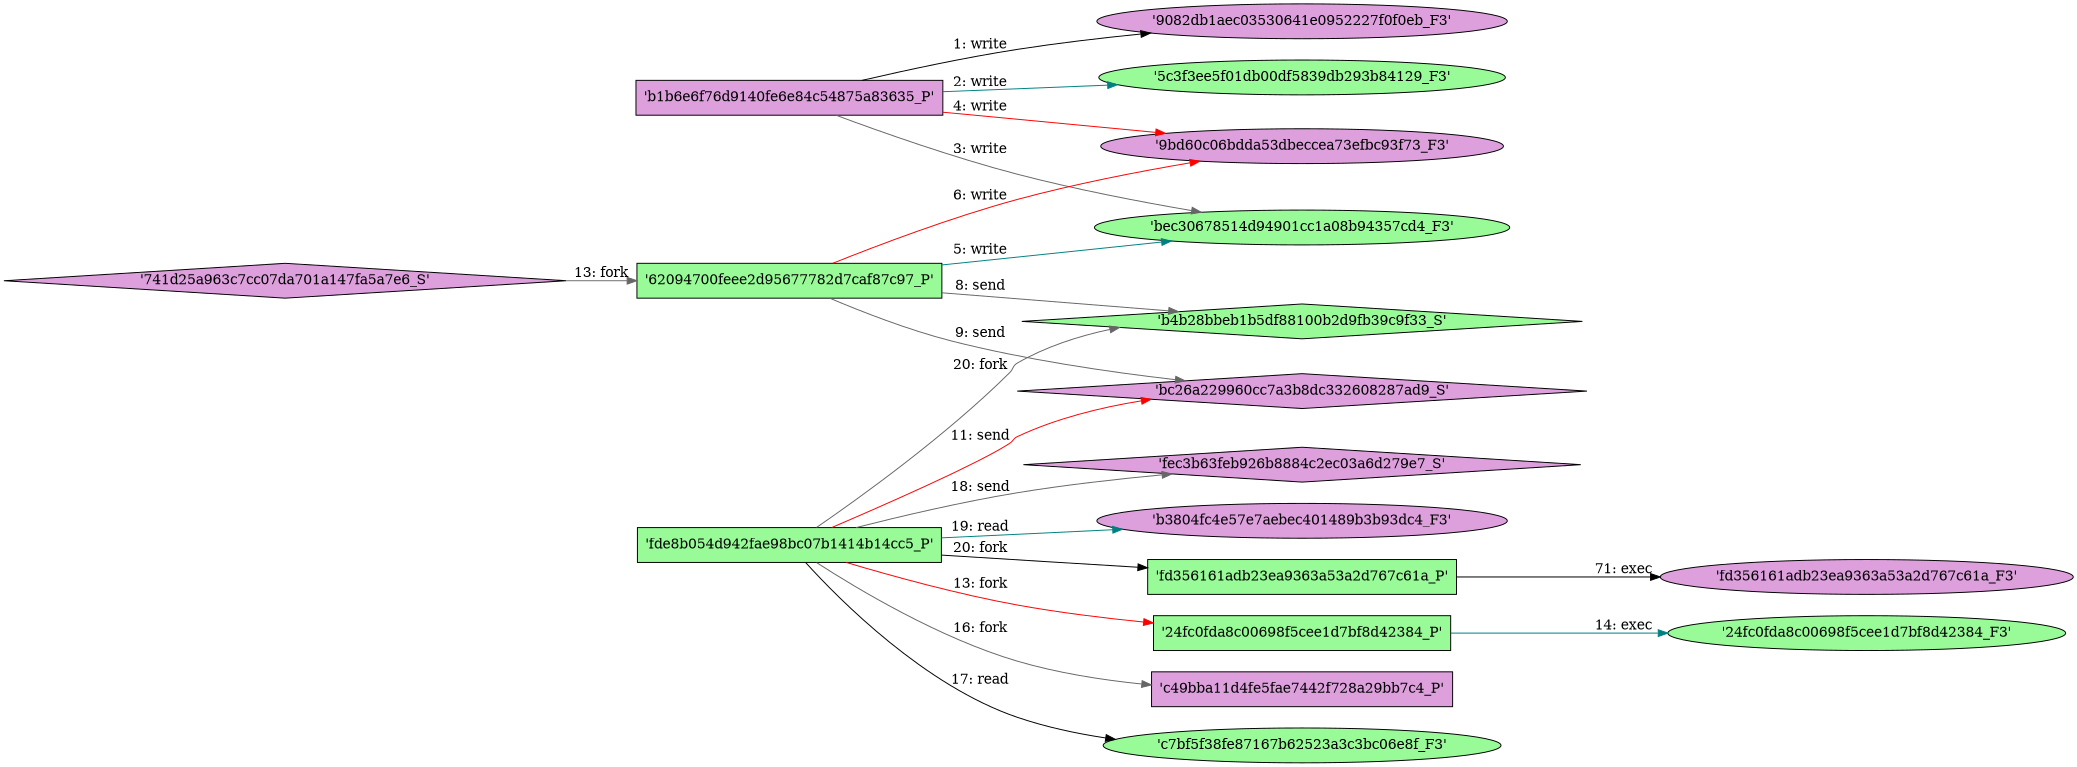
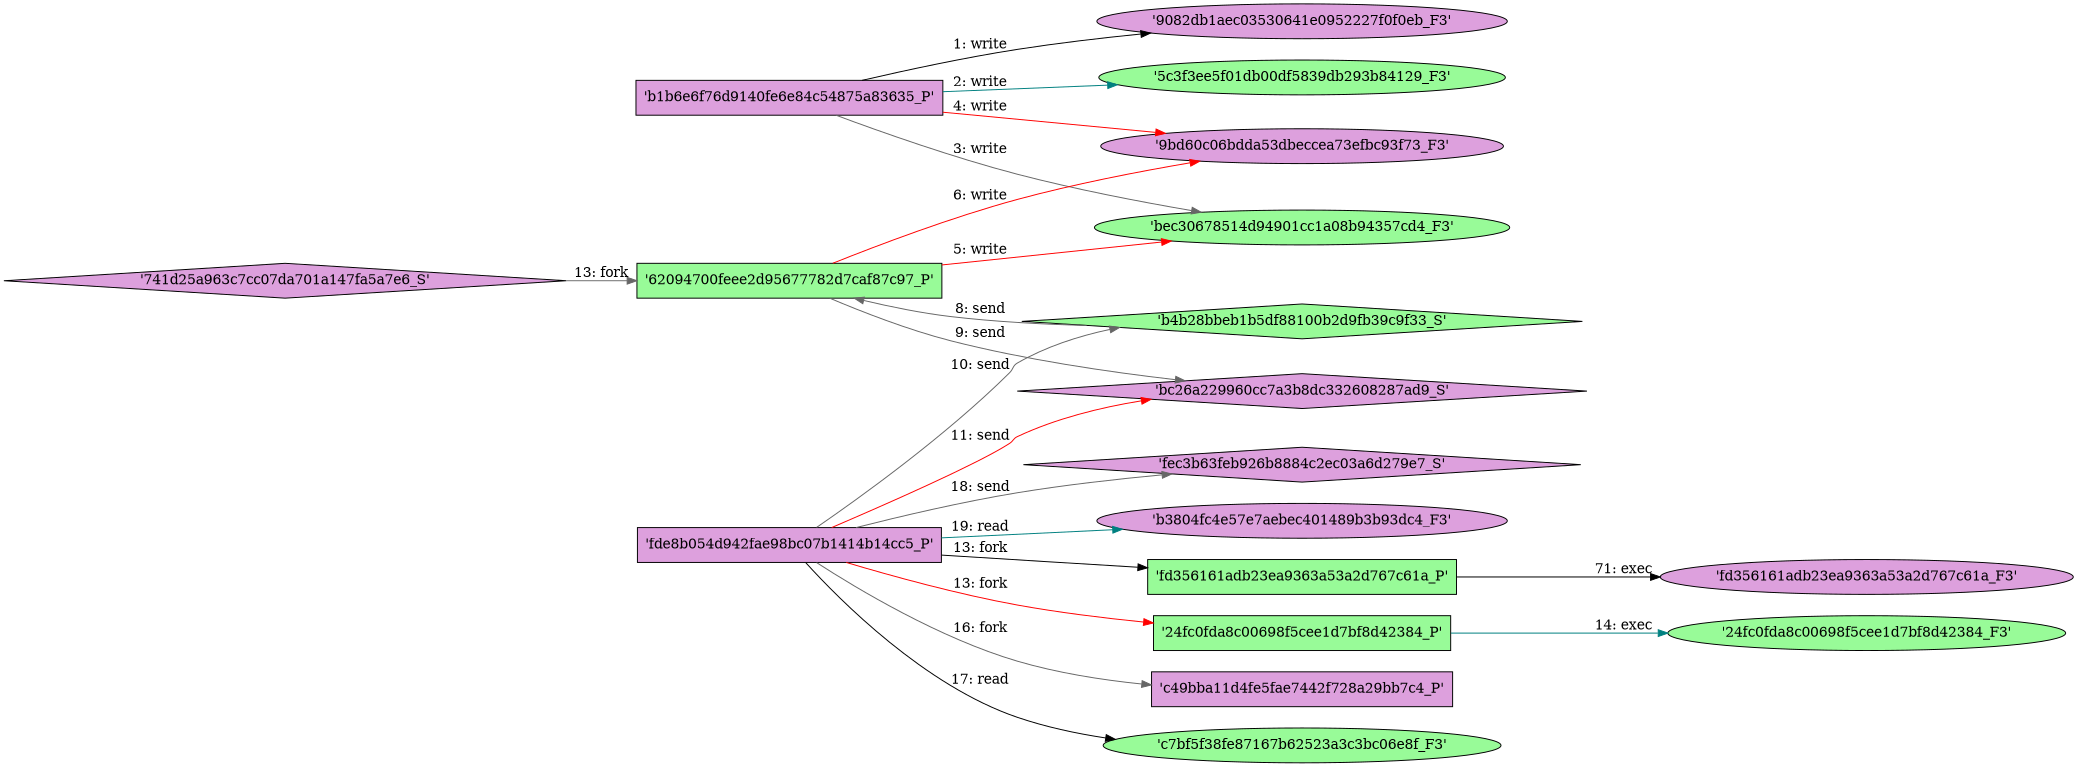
(1052, 254) -> (1052, 254)
(1055, 302) -> (974, 319)
(980, 365) -> (980, 365)
(789, 545) -> (789, 545)
(980, 548) -> (980, 548)
